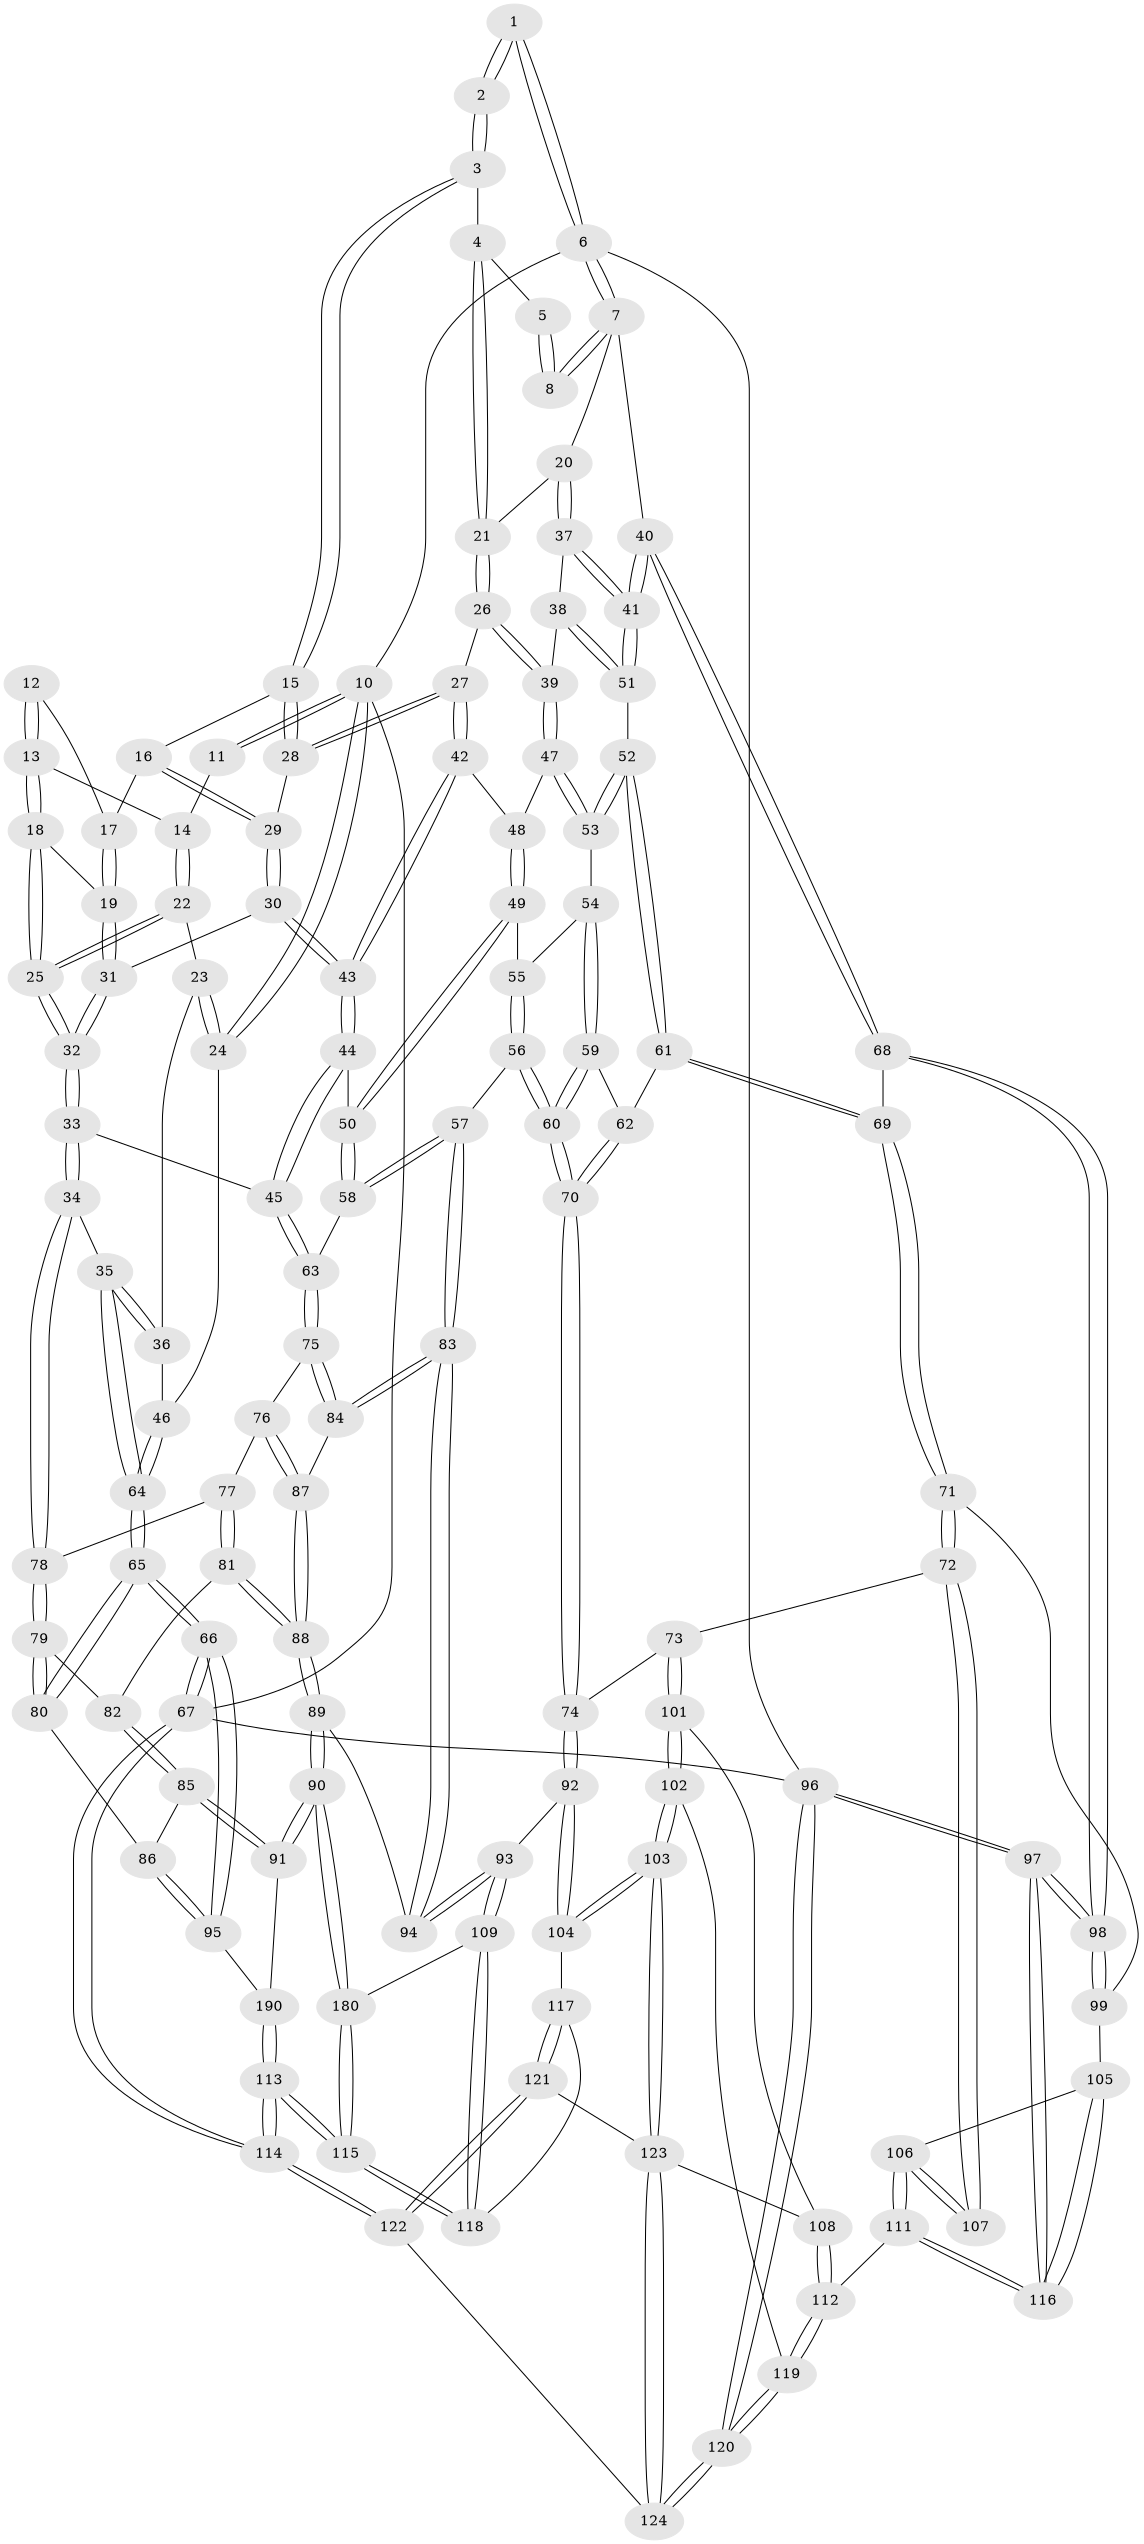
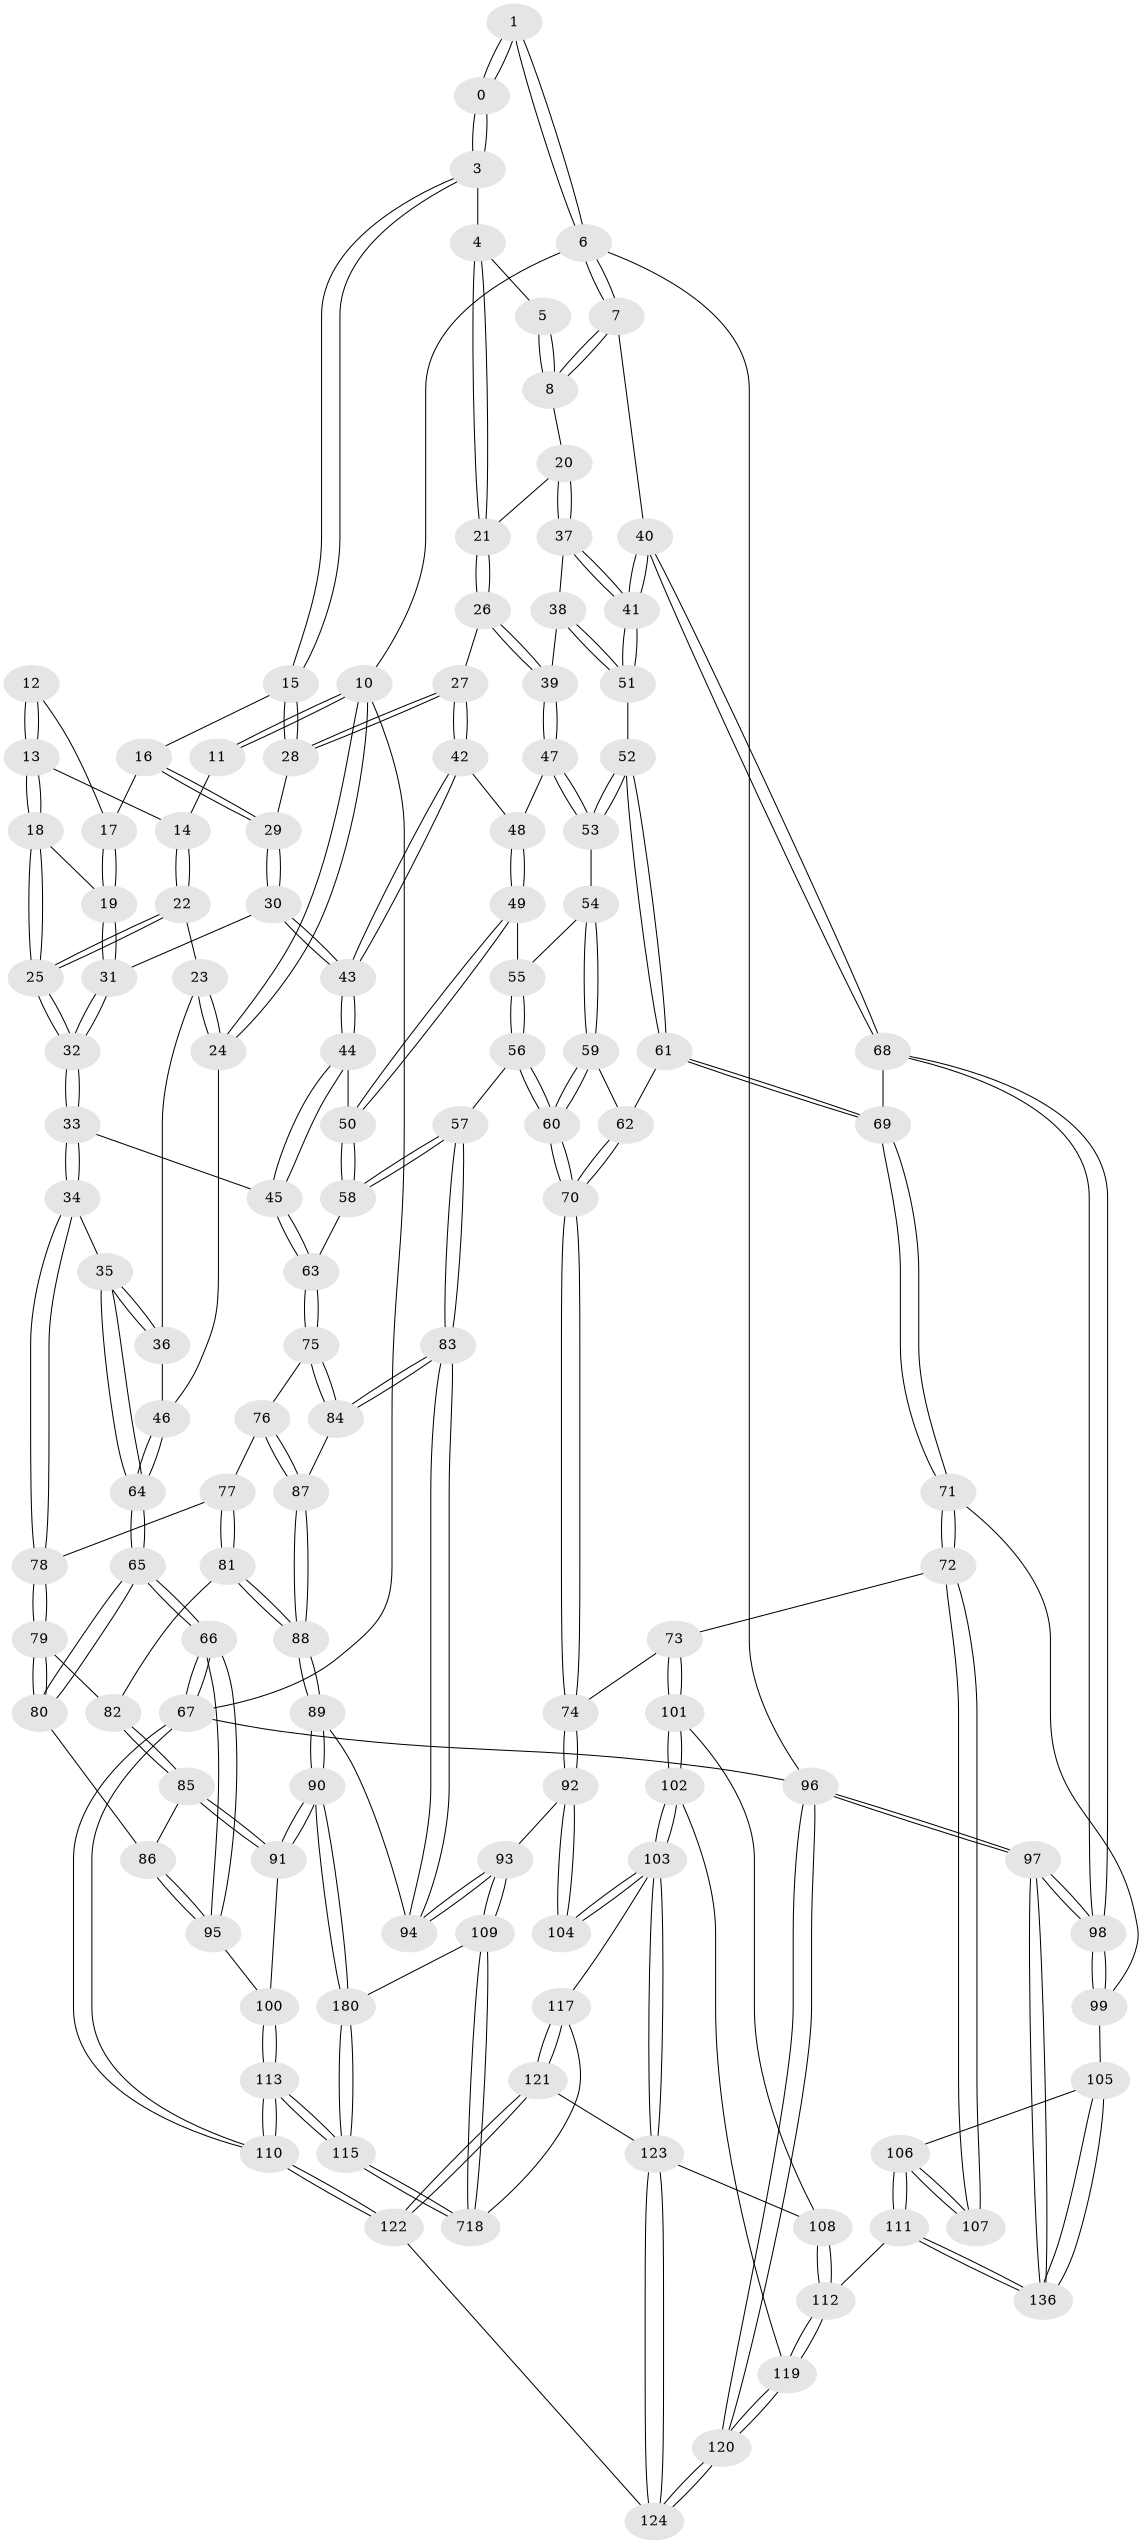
(482, 96) -> (482, 96)
(593, 391) -> (557, 427)
(561, 1970) -> (612, 1935)
(270, 2007) -> (270, 2007)
(270, 2154) -> (270, 2154)
(471, 2227) -> (471, 2227)
(1043, 2301) -> (1043, 2301)
